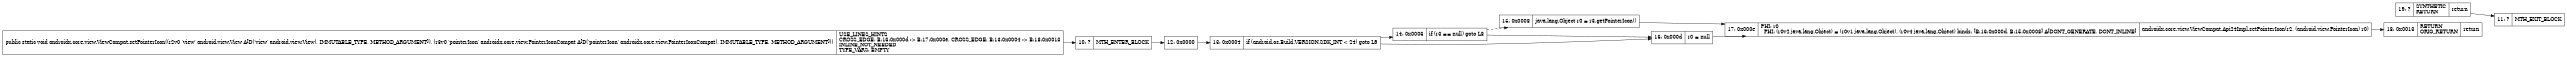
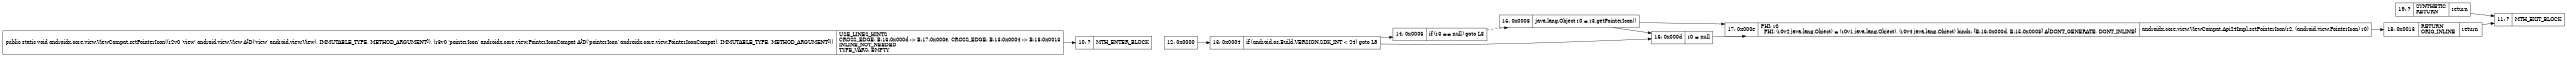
none -> (2487, 24)
(2439, 32) -> (2438, 32)
(1568, 36) -> (1630, 30)
(1156, 43) -> none
